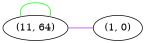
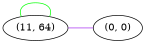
(118, 28) -> (118, 28)
